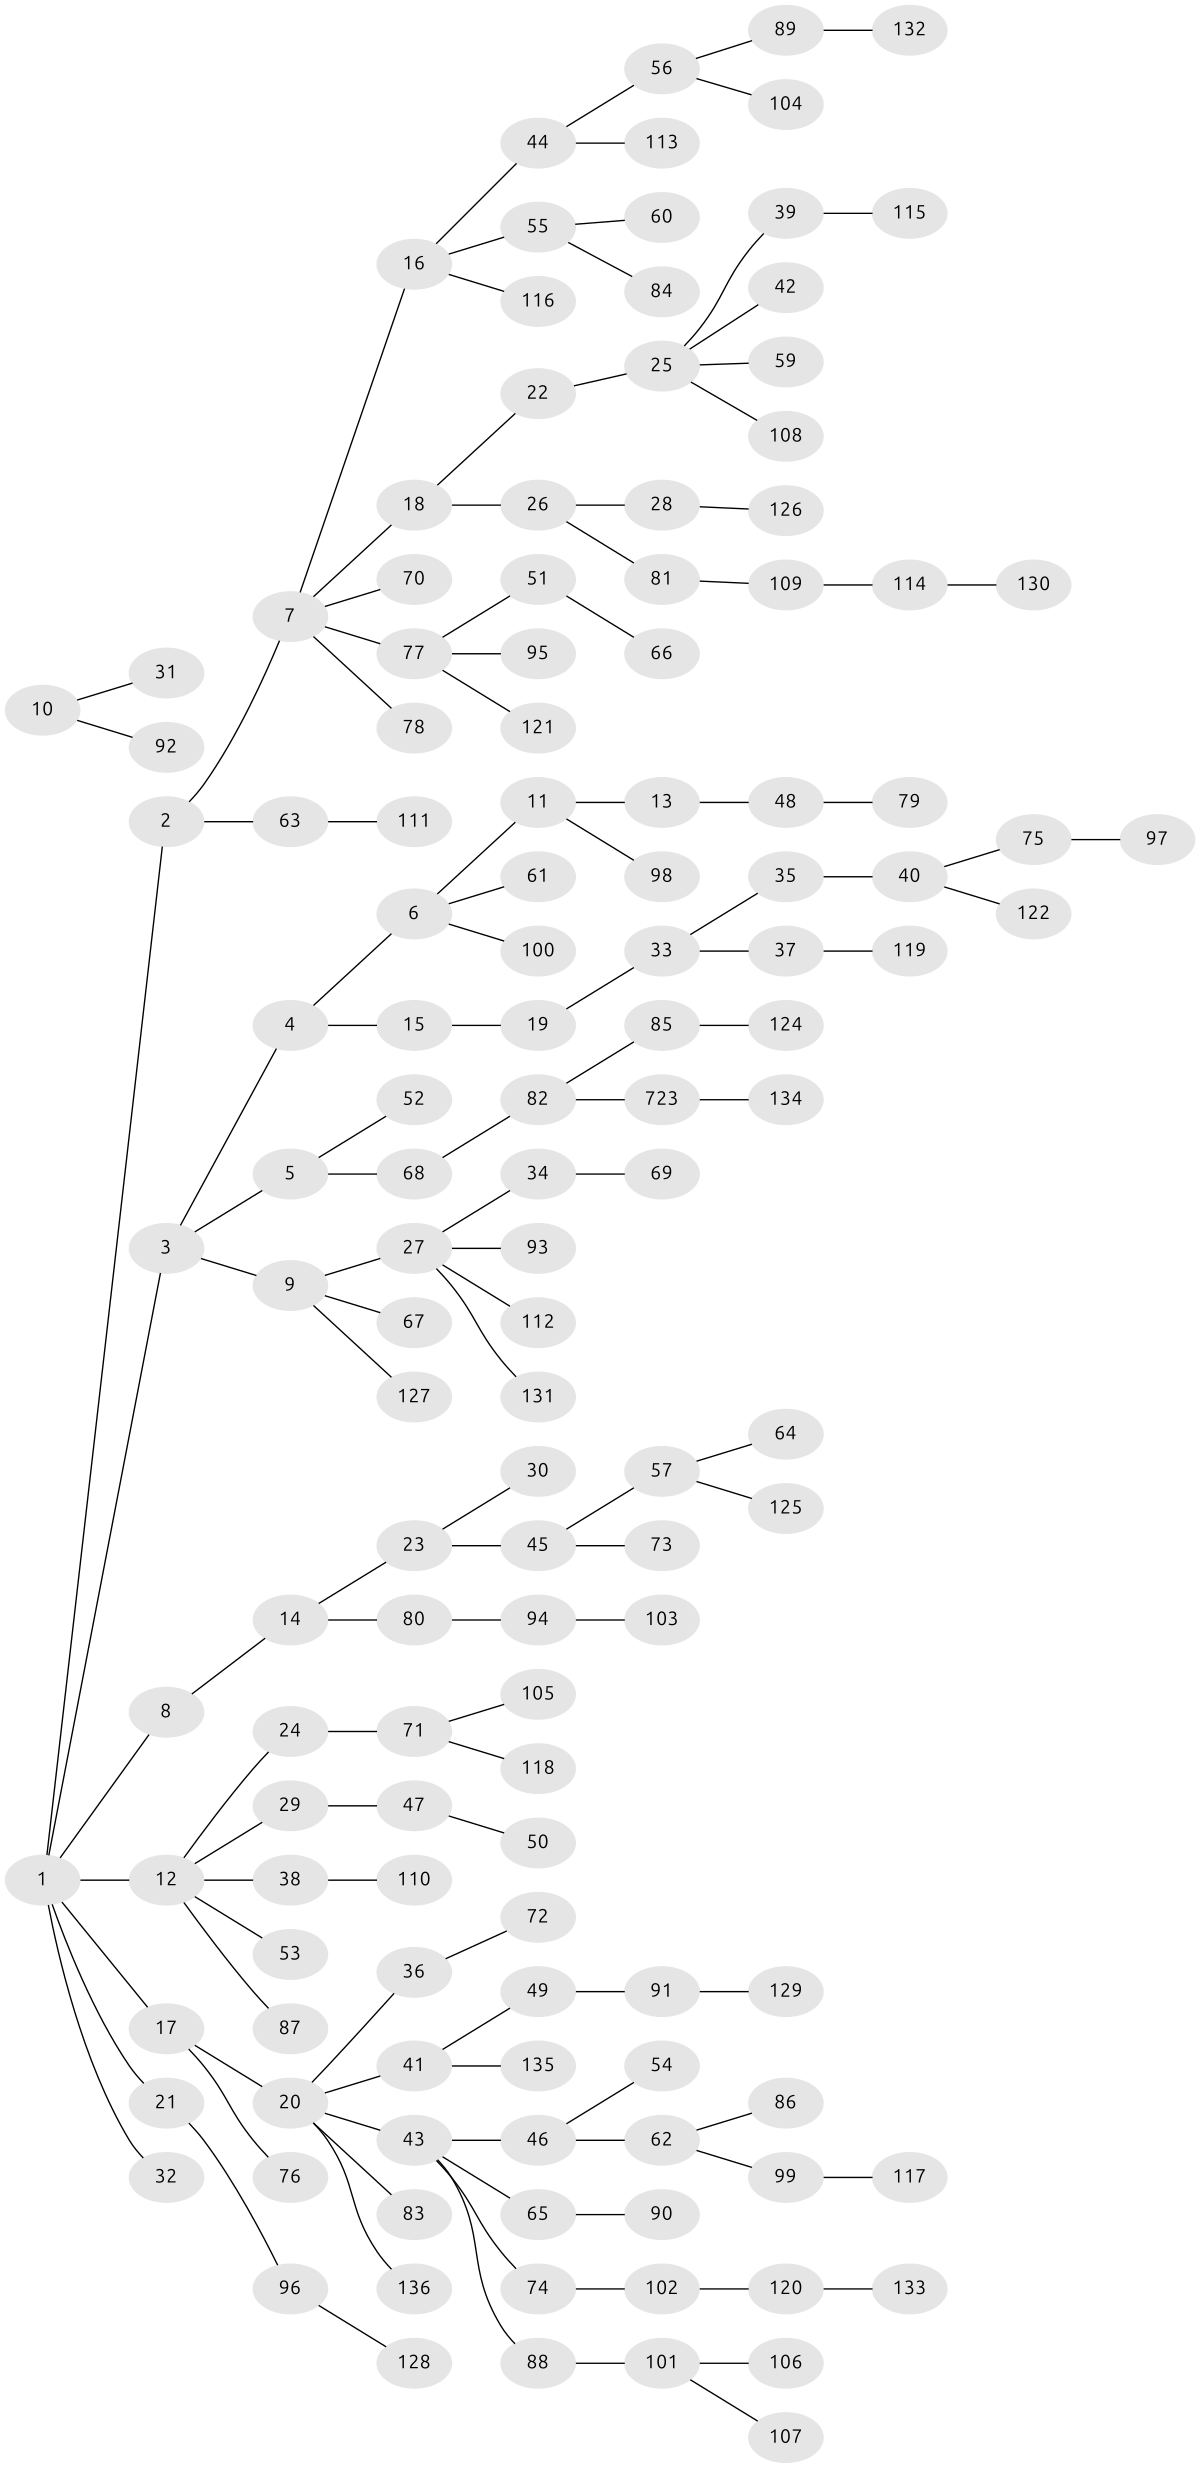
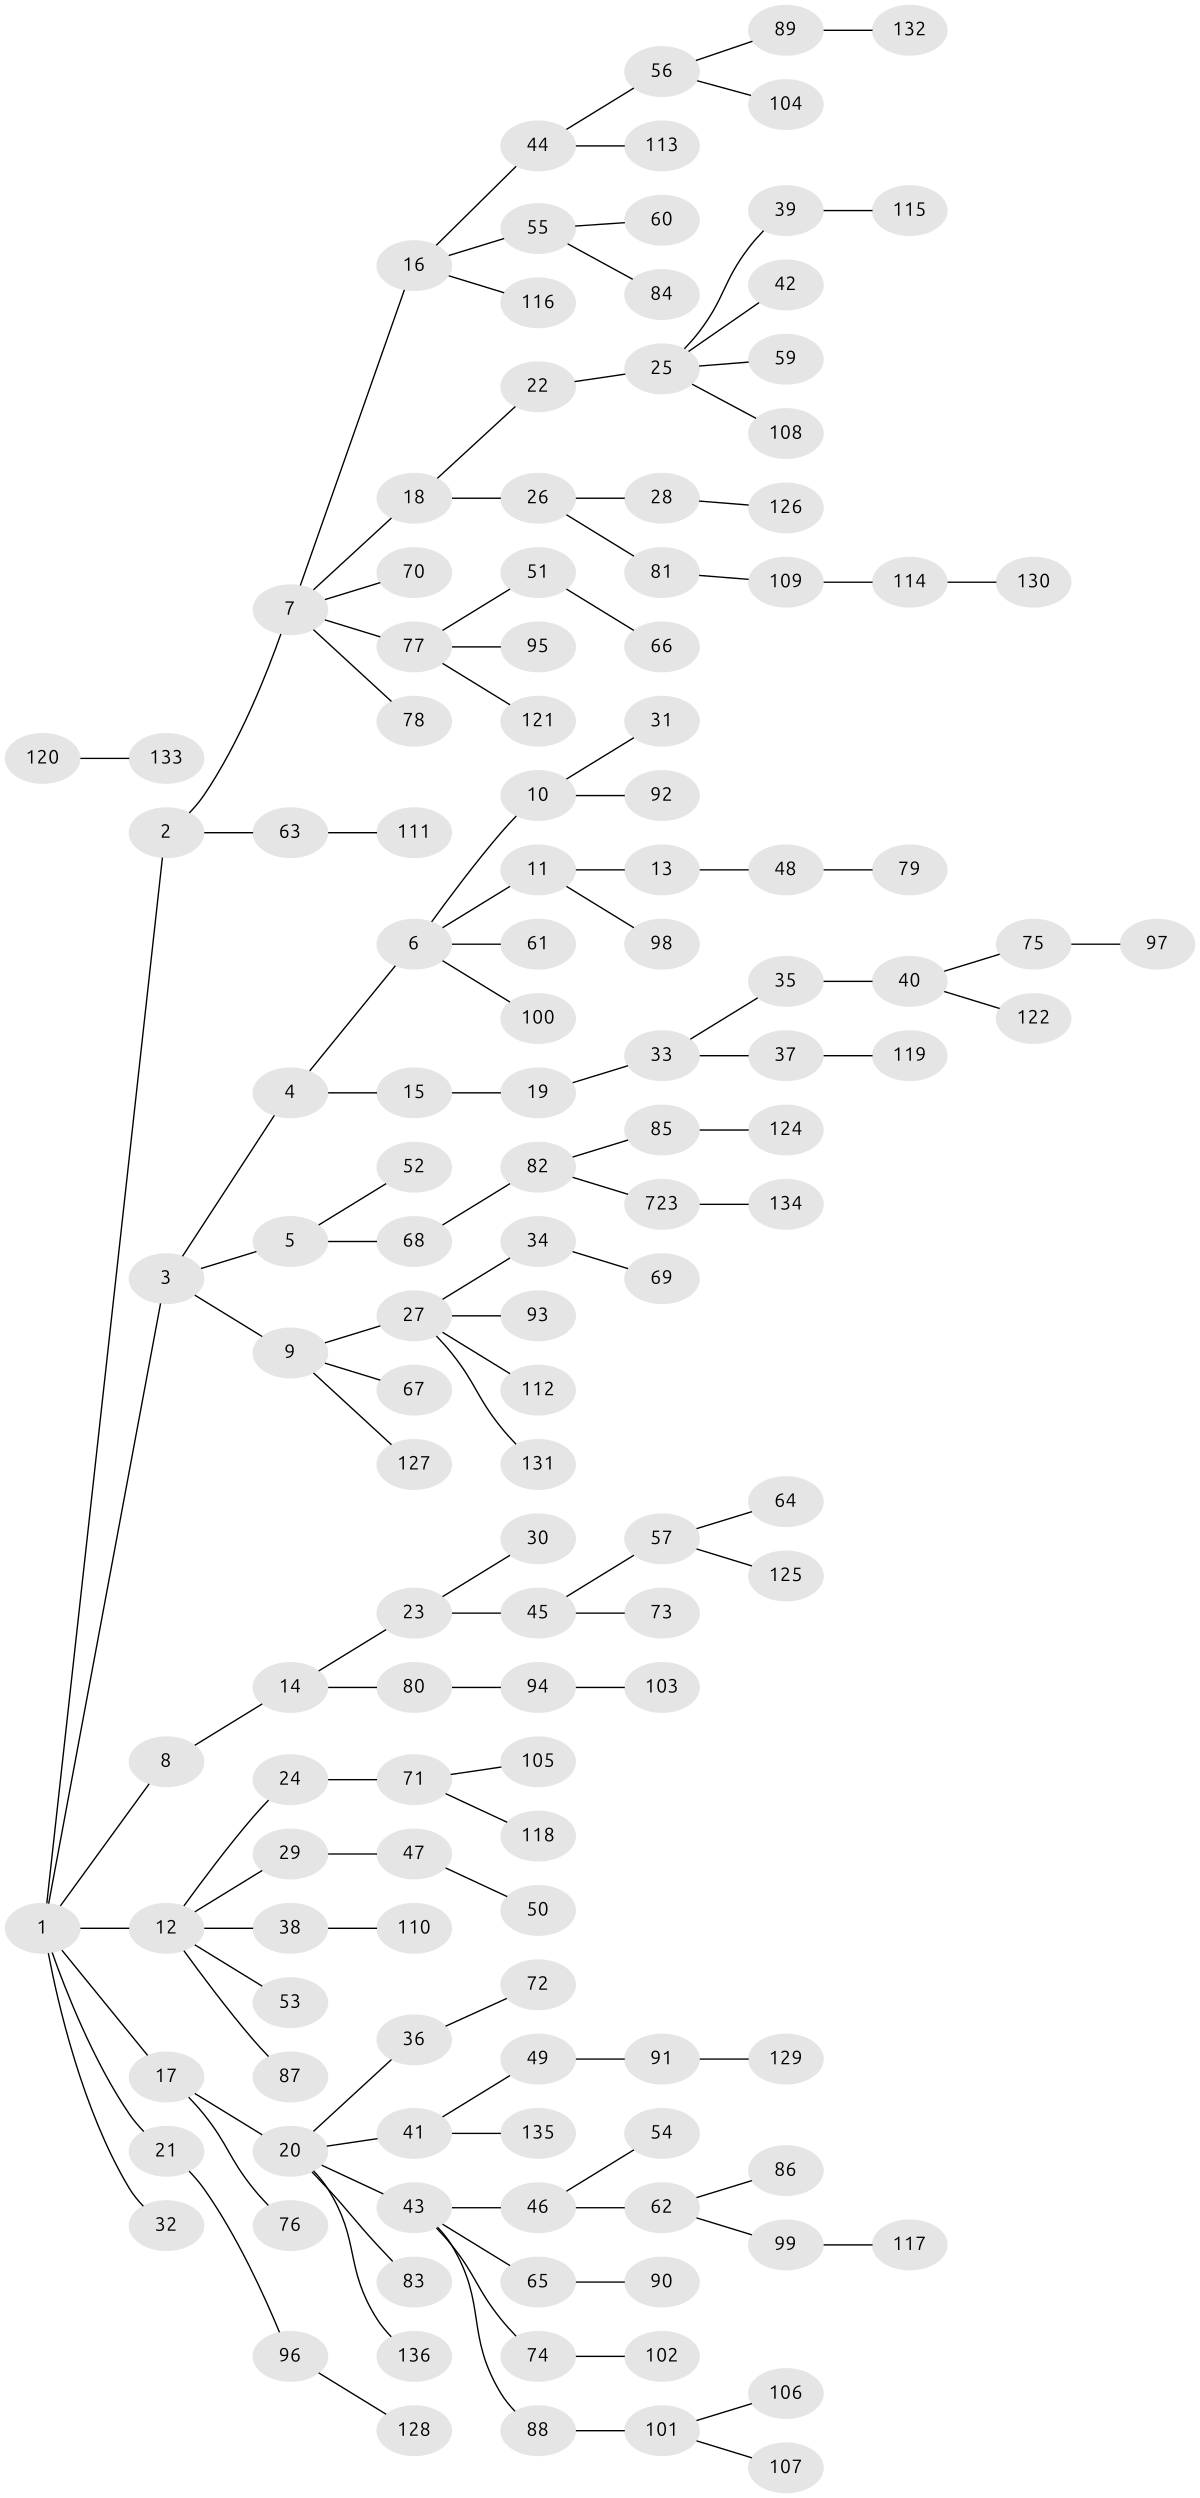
none -> (472, 868)
(724, 2289) -> none
